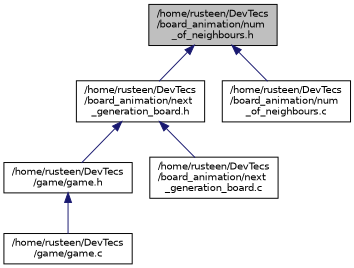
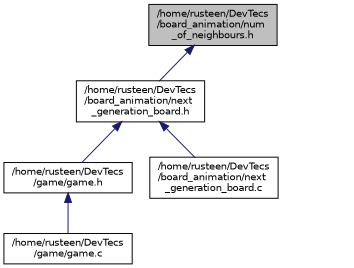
(286, 101) -> none
